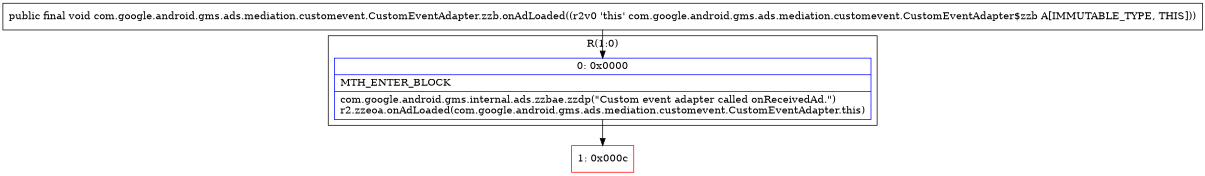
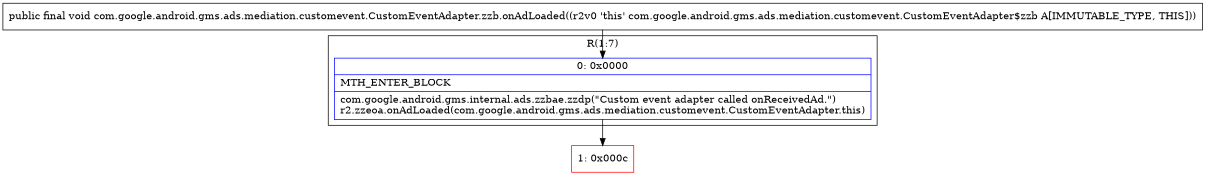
(603, 44) -> (603, 44)
